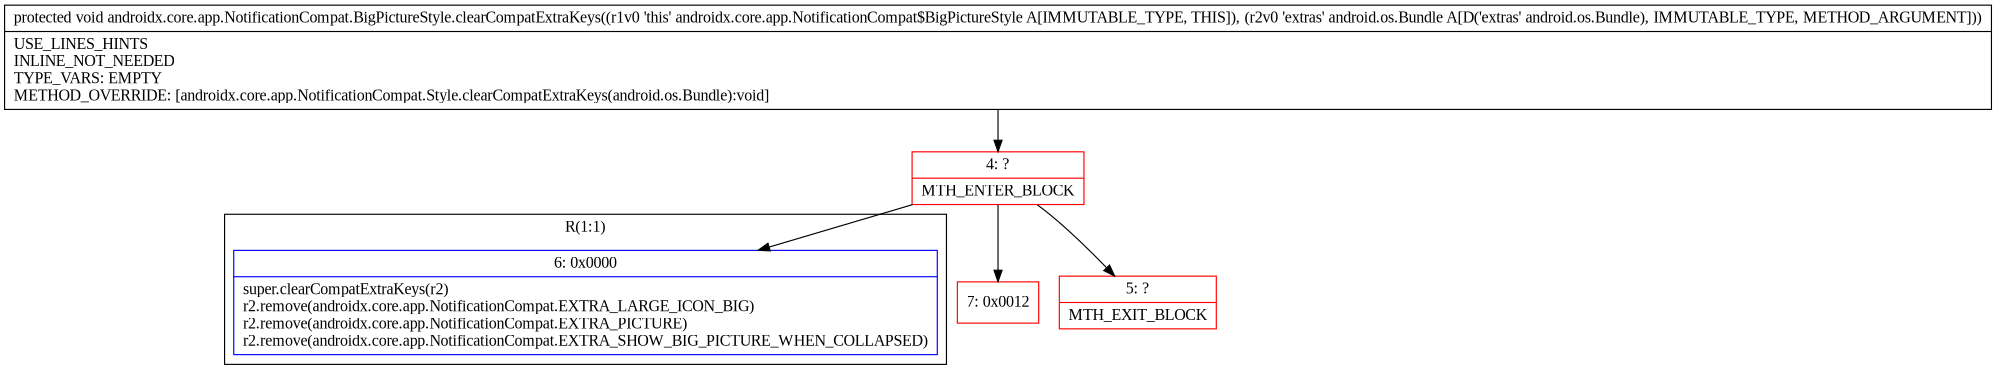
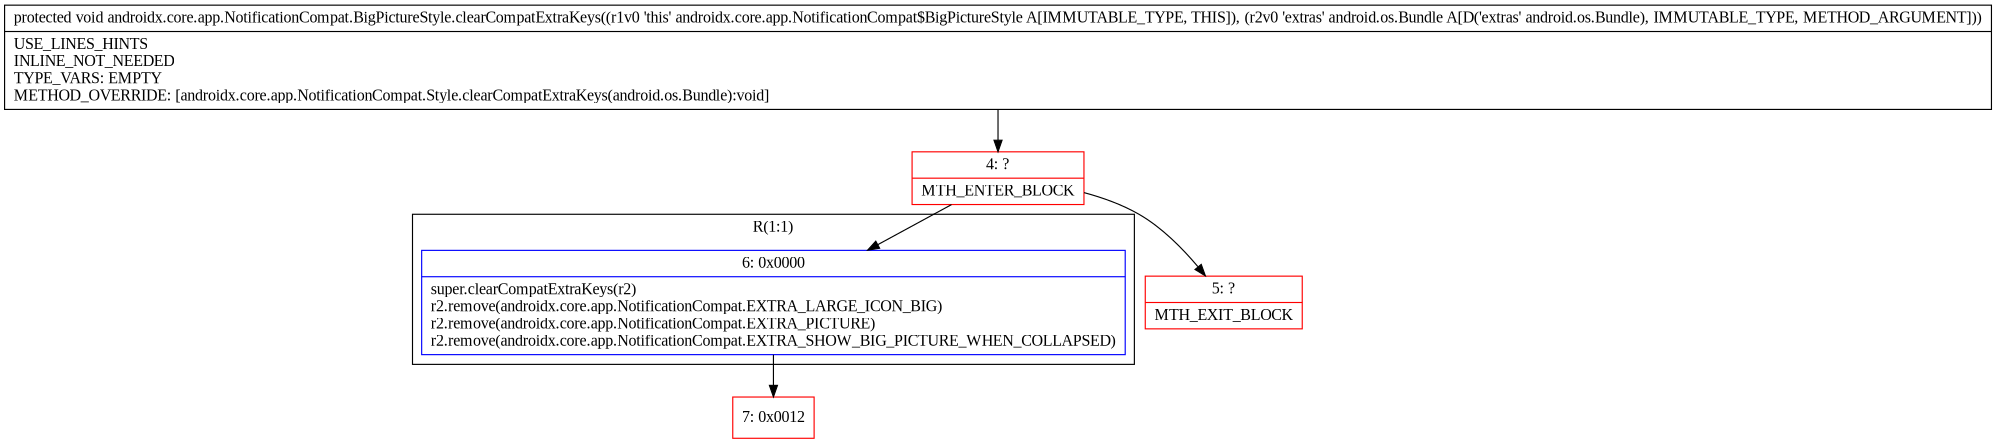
(998, 237) -> (773, 372)
